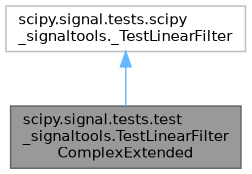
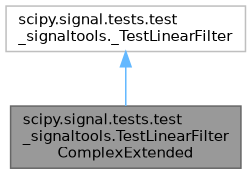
(126, 29) -> (126, 29)
